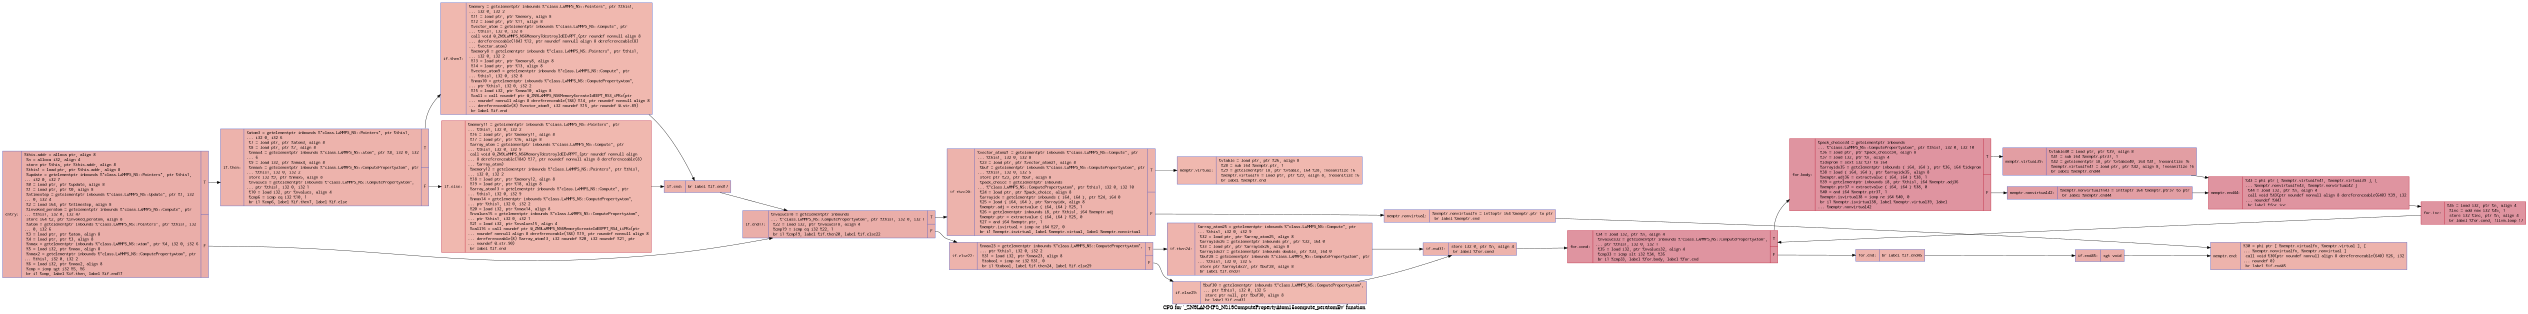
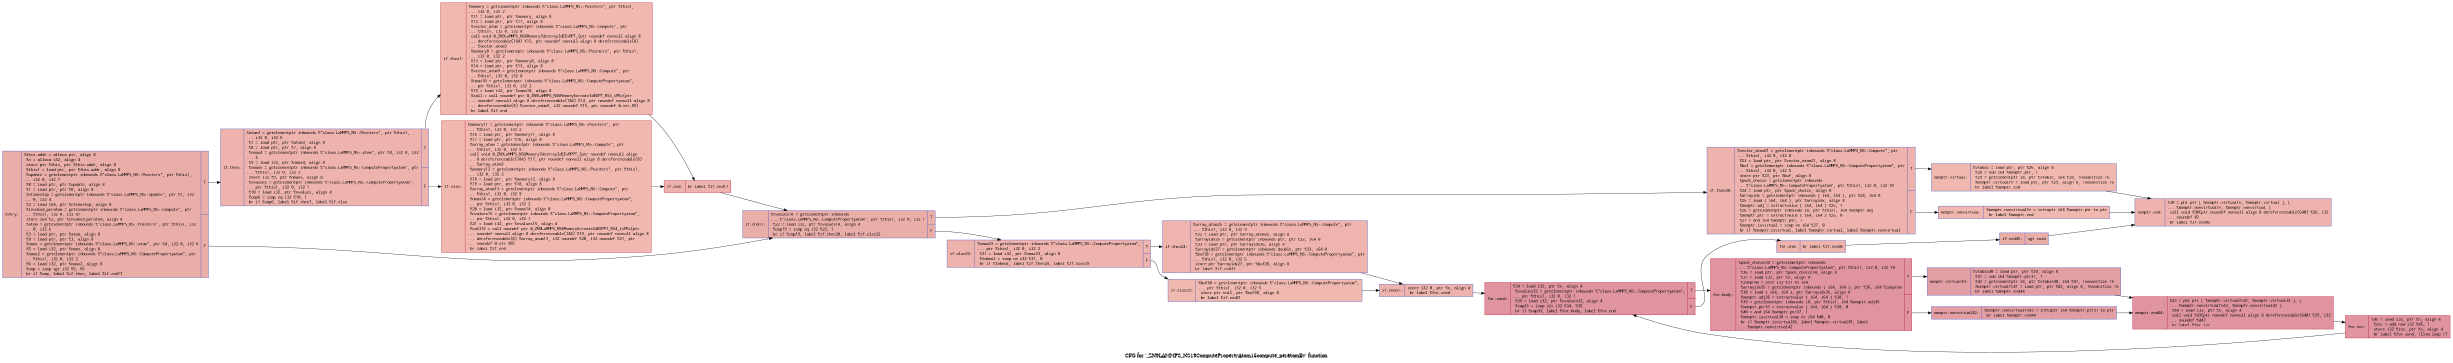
(546, 59) -> (546, 59)
(697, 187) -> (697, 187)
none -> (2127, 195)
